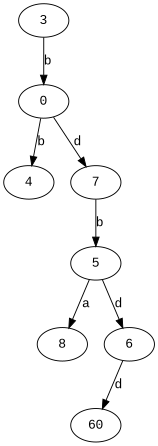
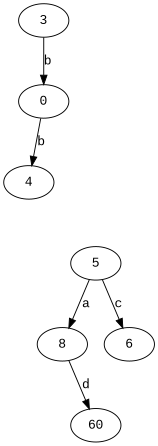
(96, 182) -> none
(119, 304) -> (119, 304)
(114, 381) -> (77, 381)
